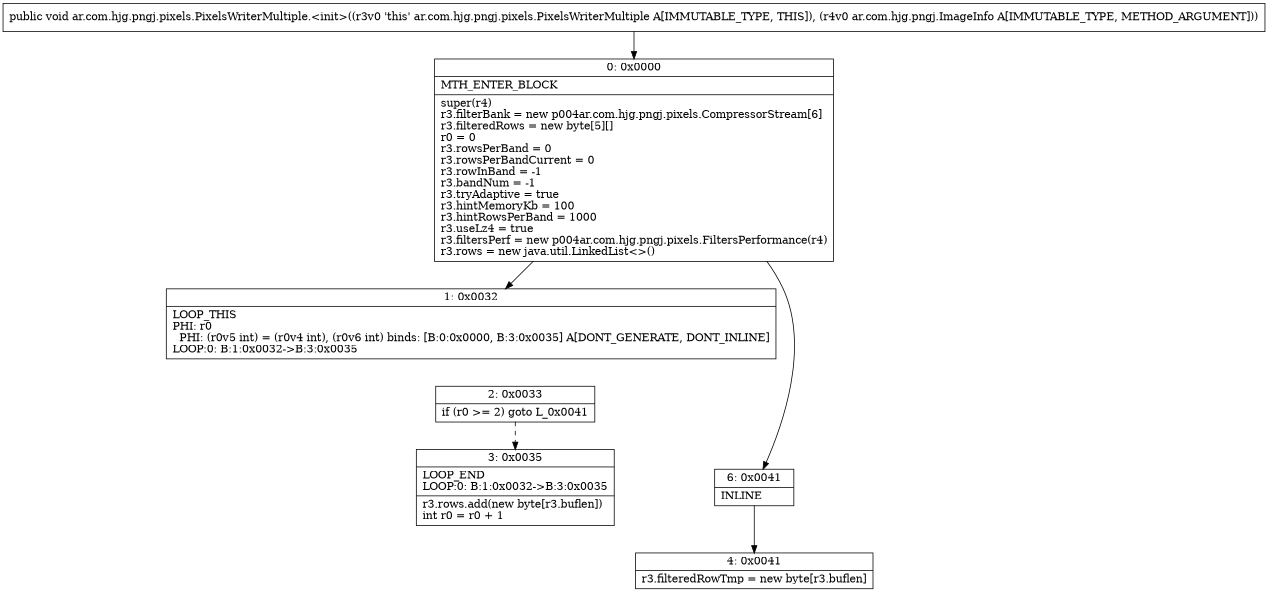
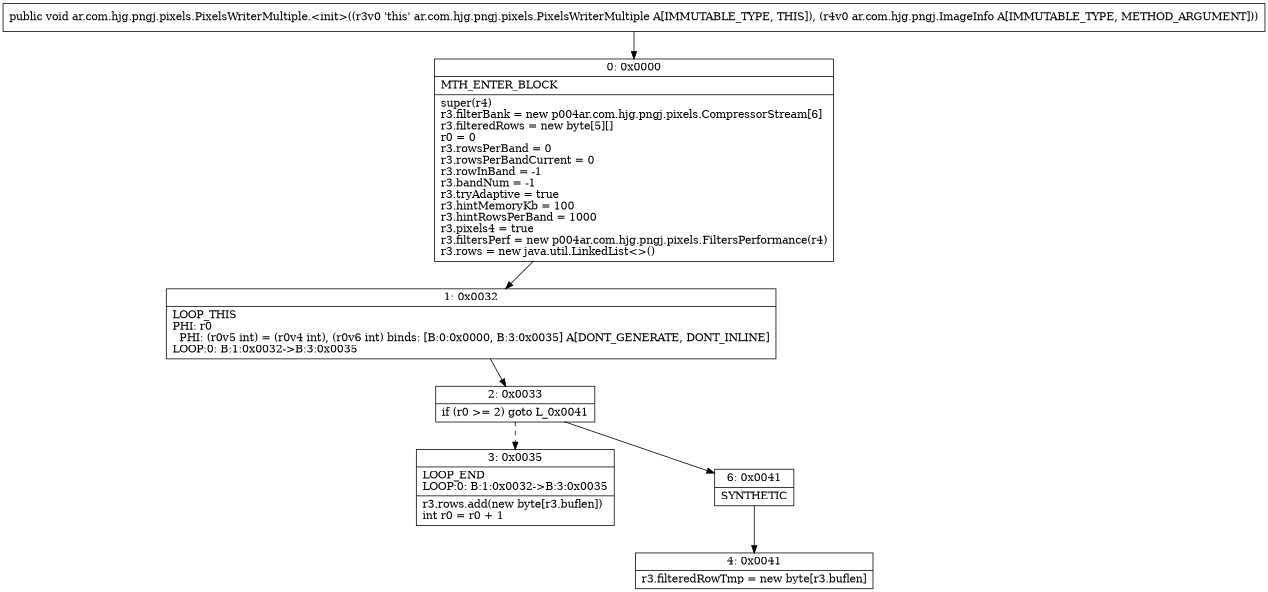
(487, 229) -> (487, 229)
(794, 361) -> (636, 446)
none -> (496, 369)
(742, 496) -> (754, 496)
